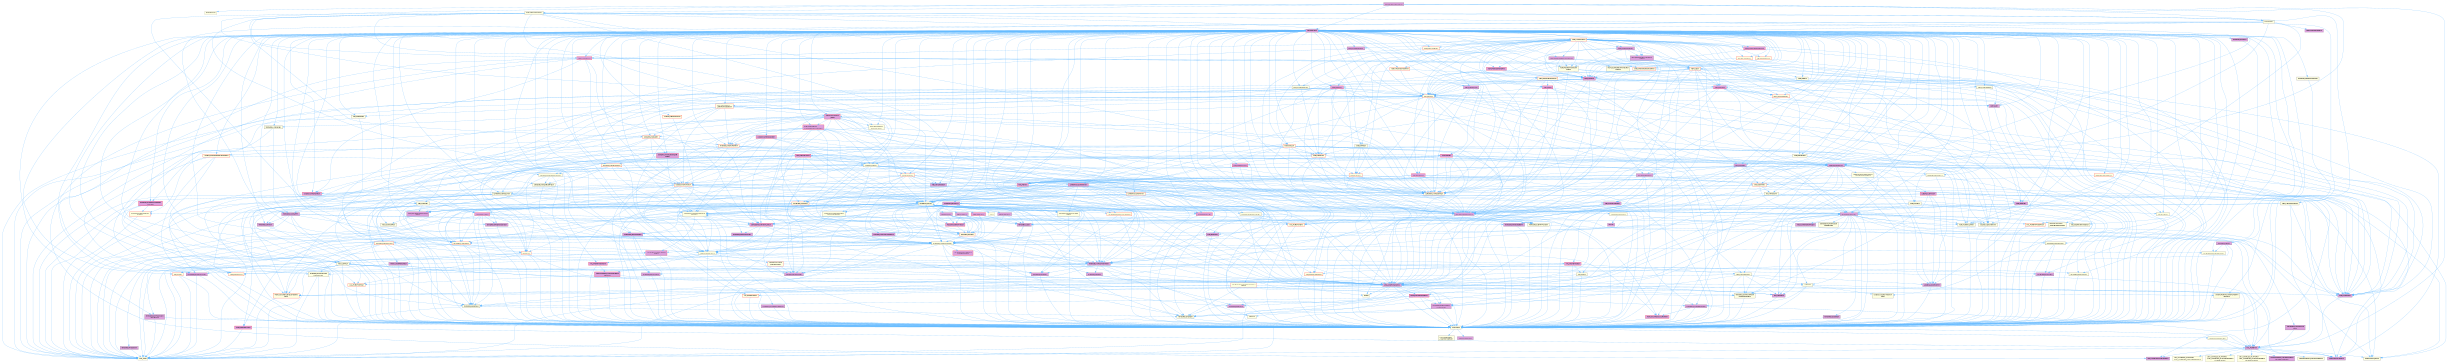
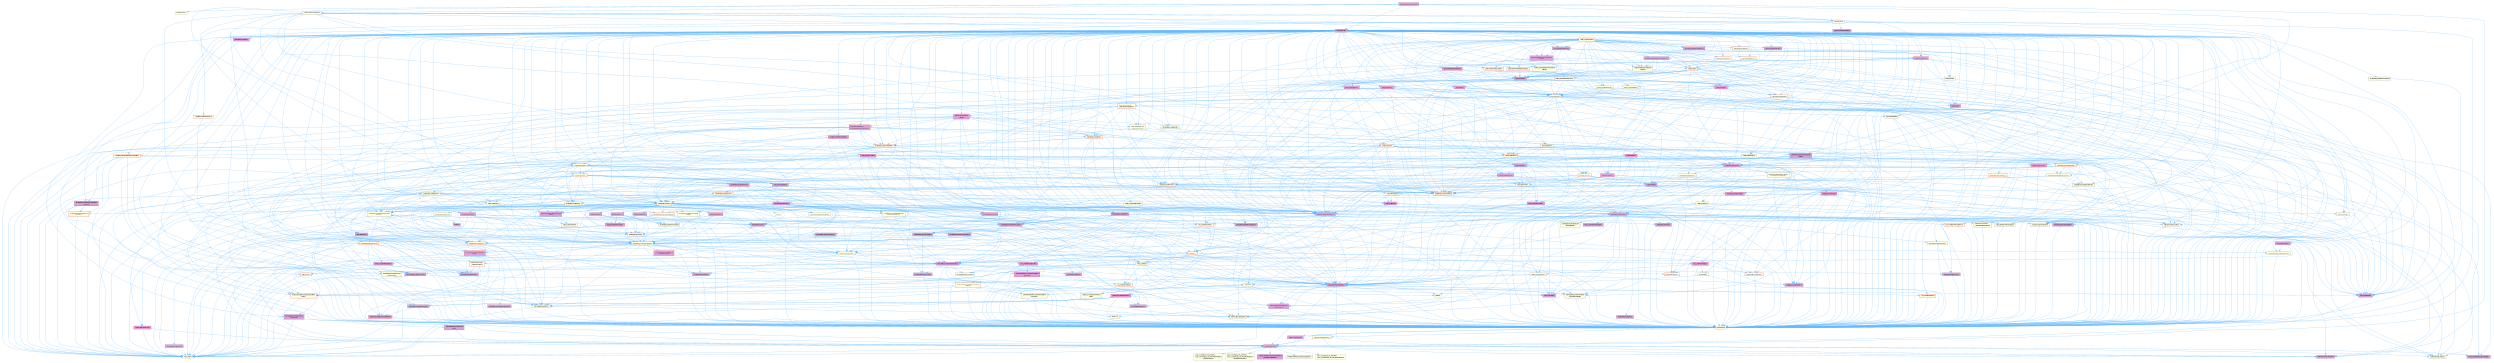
(1446, 338) -> none
